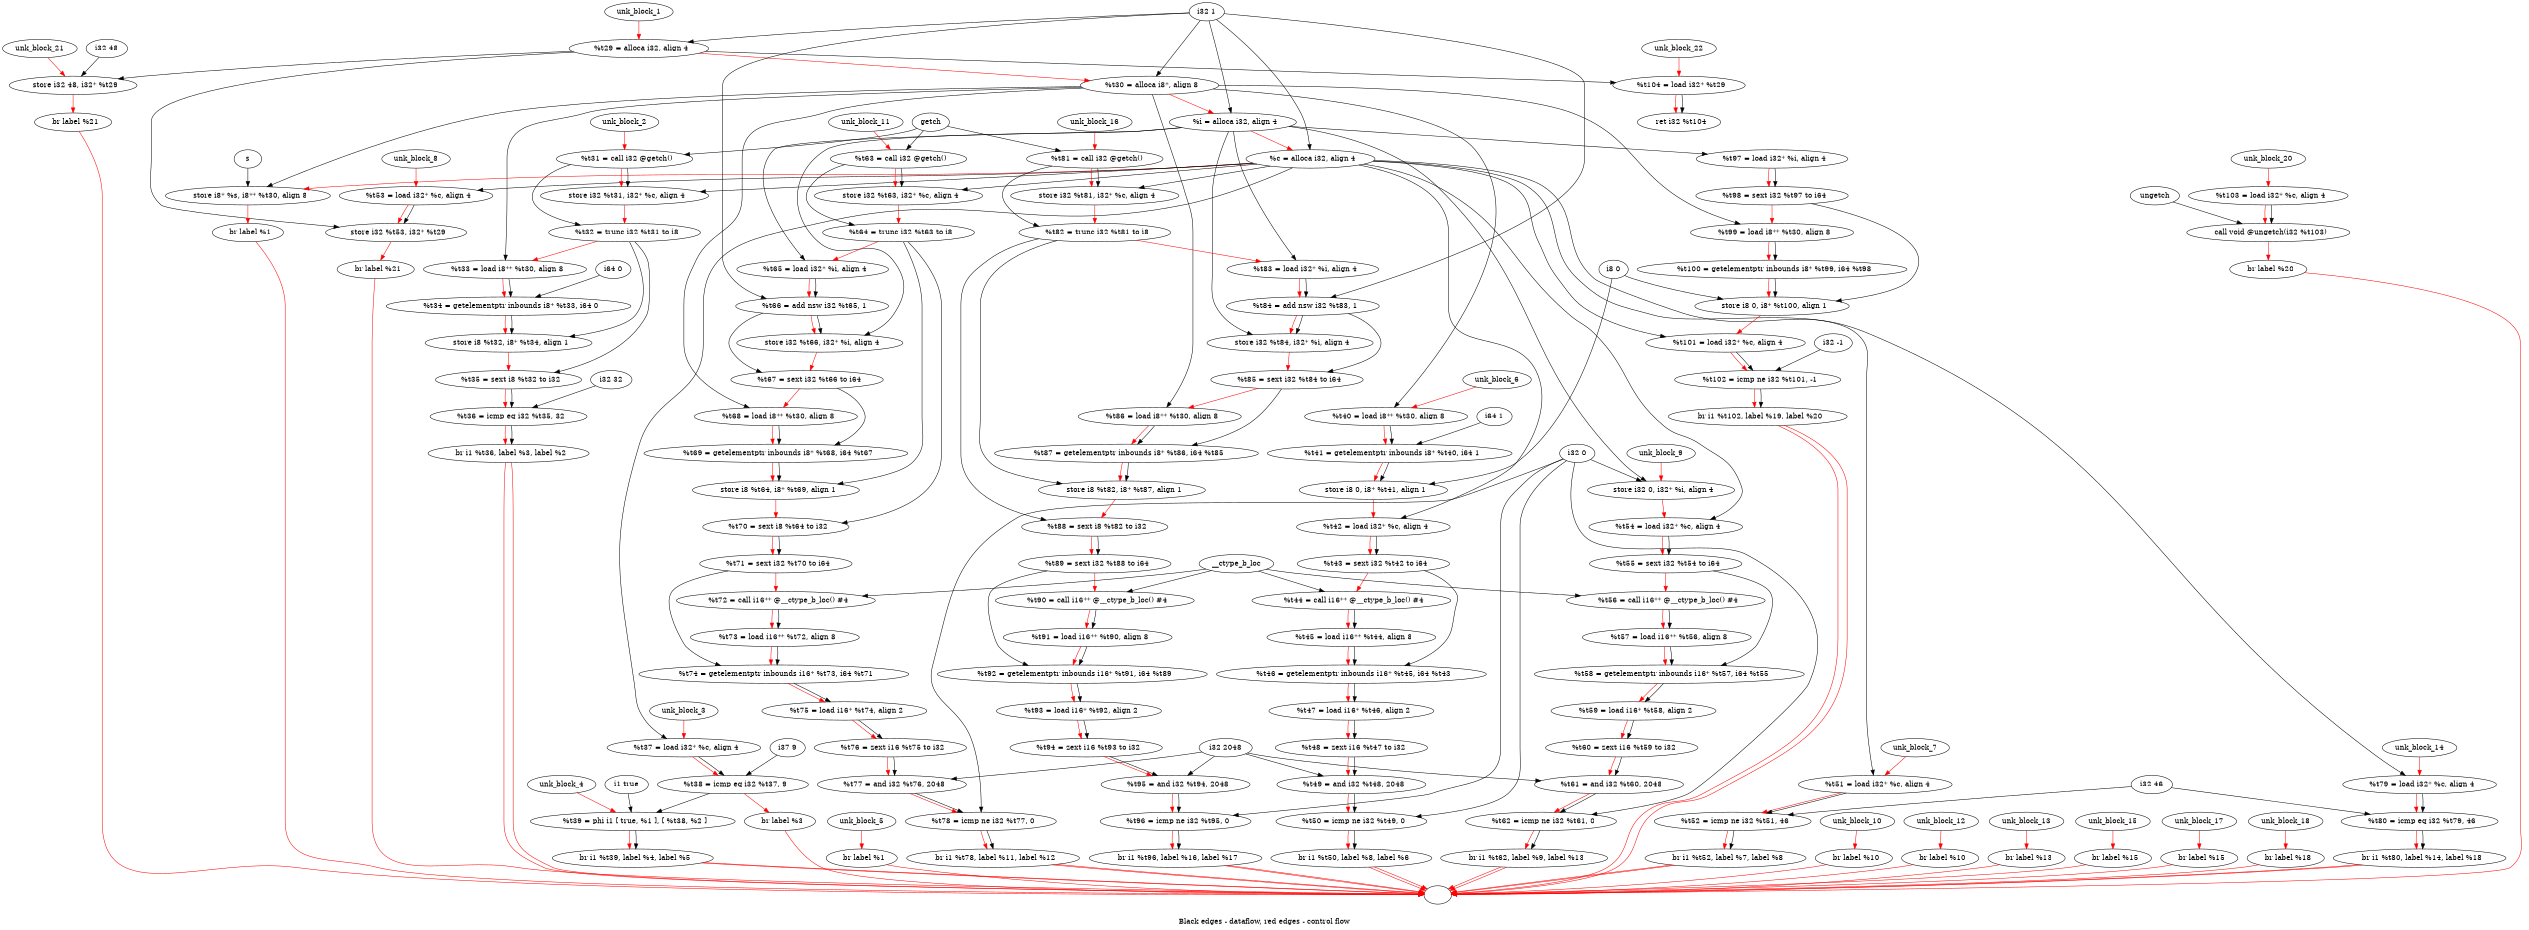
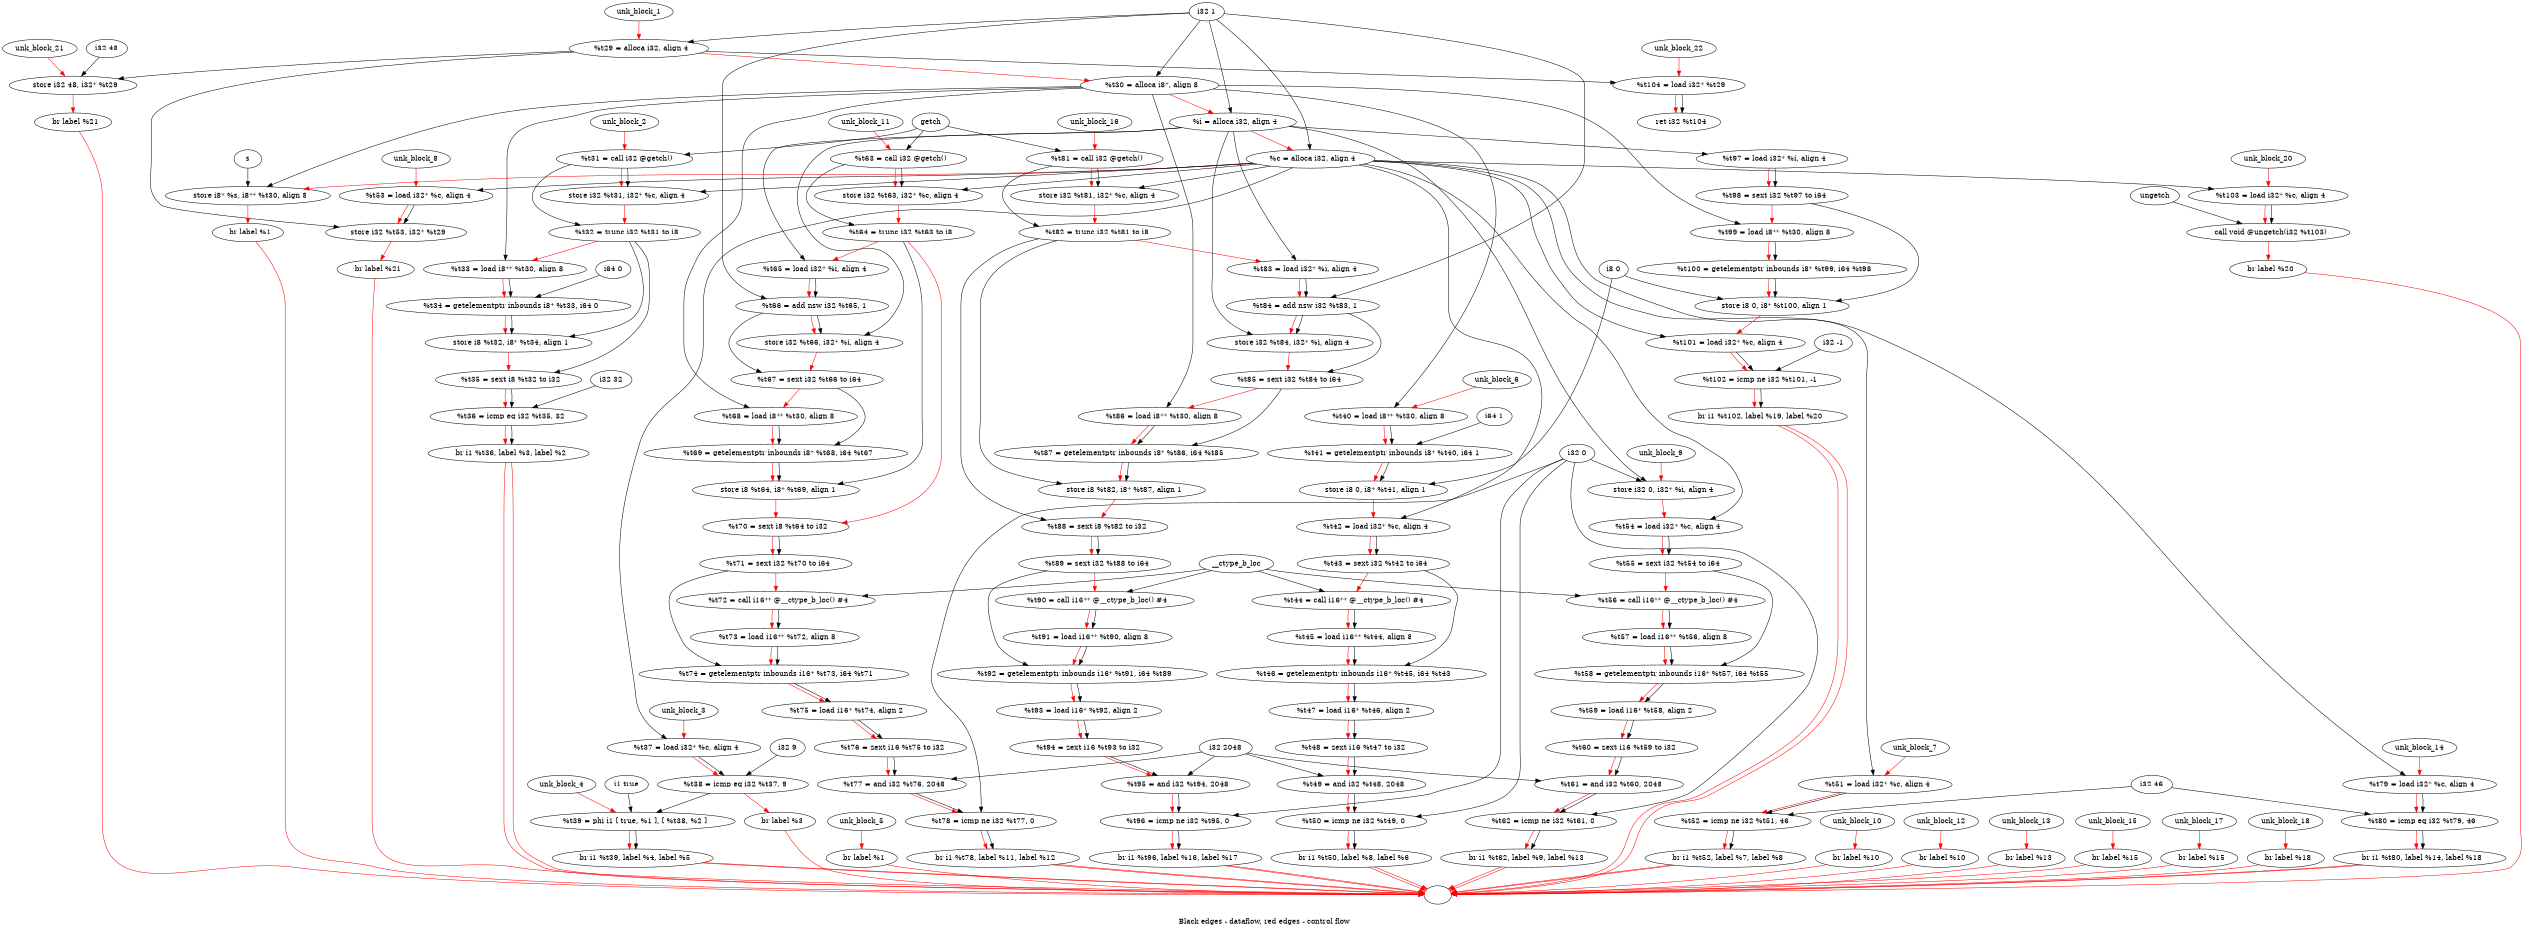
none -> (1791, 171)
(941, 406) -> (941, 406)
(788, 748) -> (788, 748)
